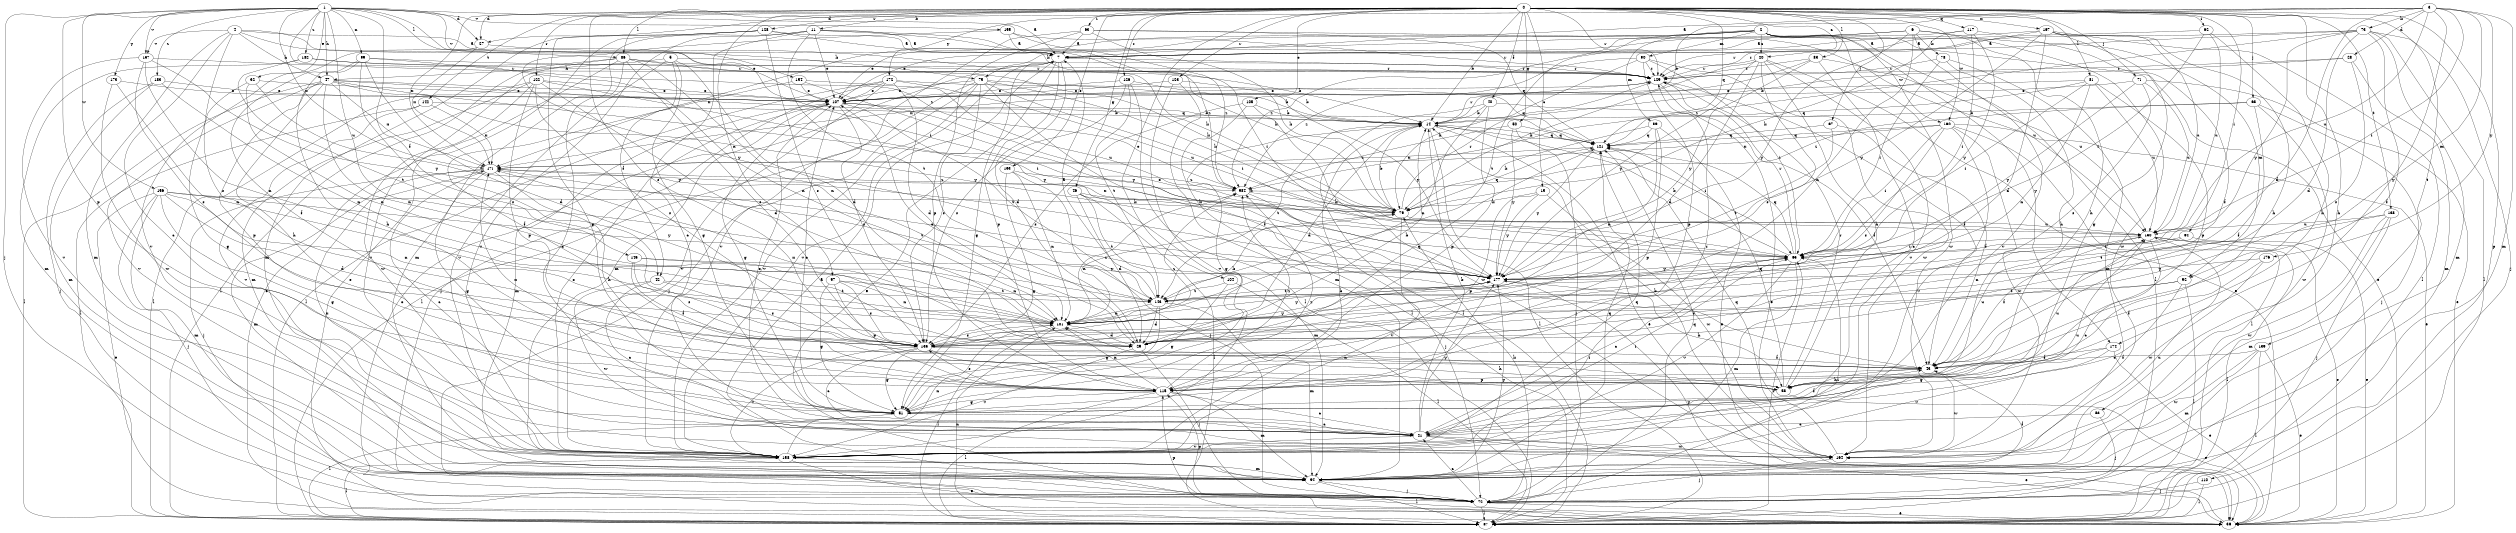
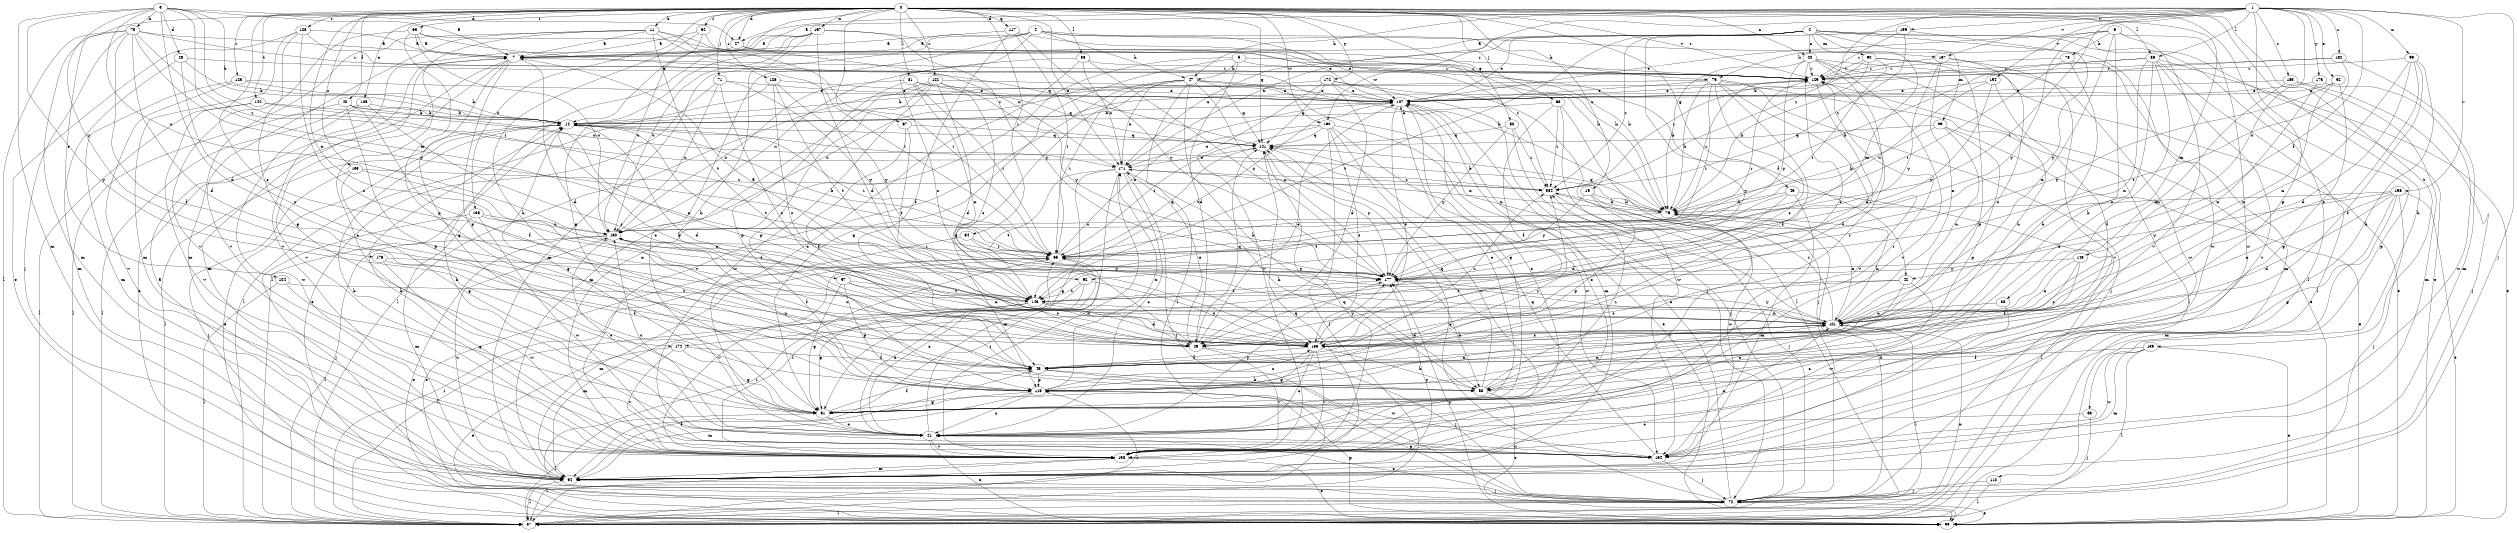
(84, 102) -> (2463, 102)
(460, 258) -> (642, 258)
none -> (2003, 302)
